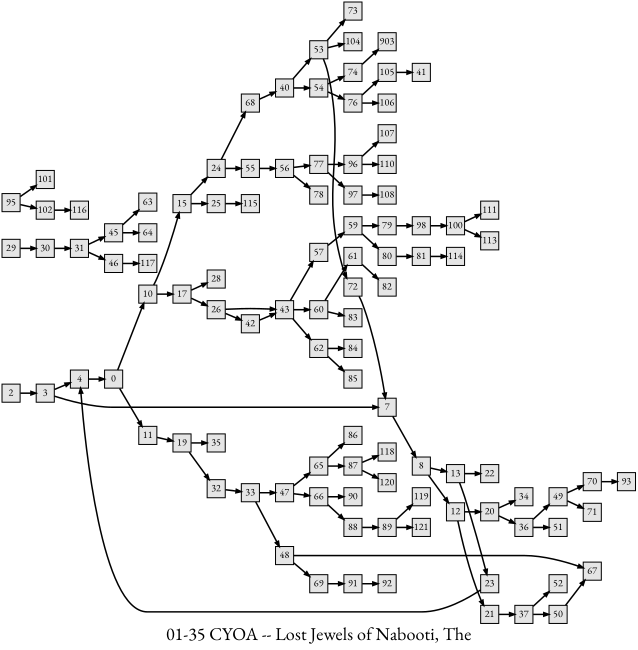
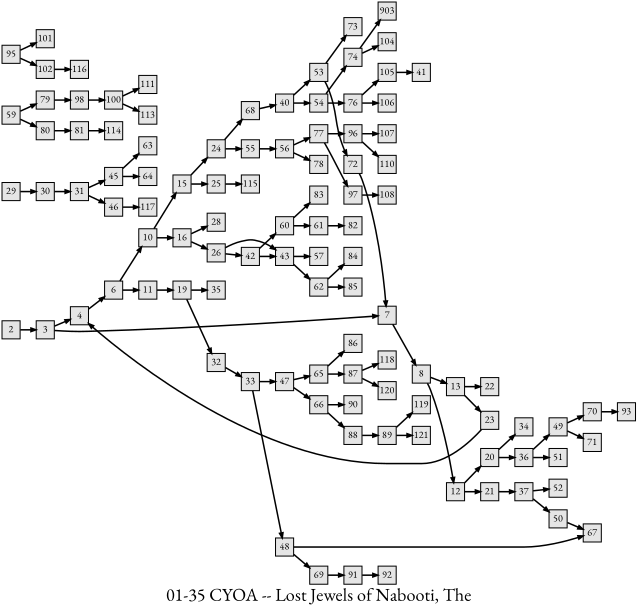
(333, 46) -> (368, 51)
(333, 241) -> none
(182, 294) -> (182, 238)
(299, 310) -> (268, 241)
(114, 379) -> (114, 290)
